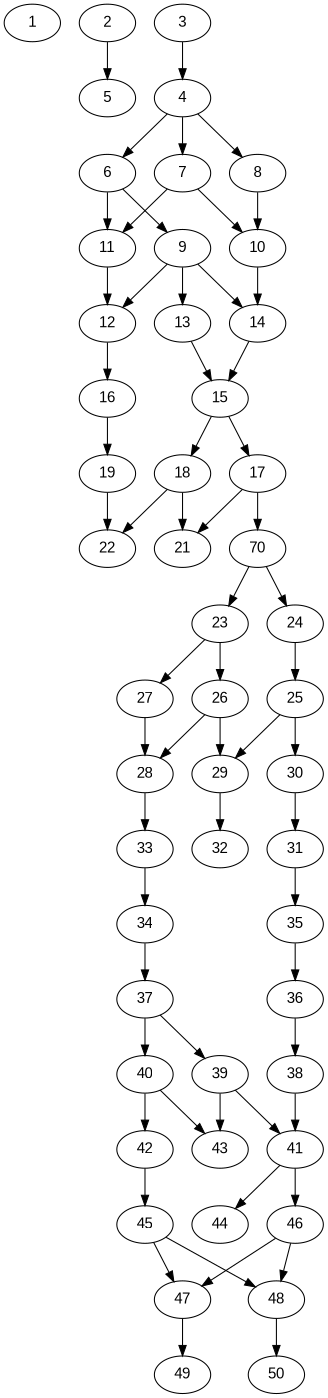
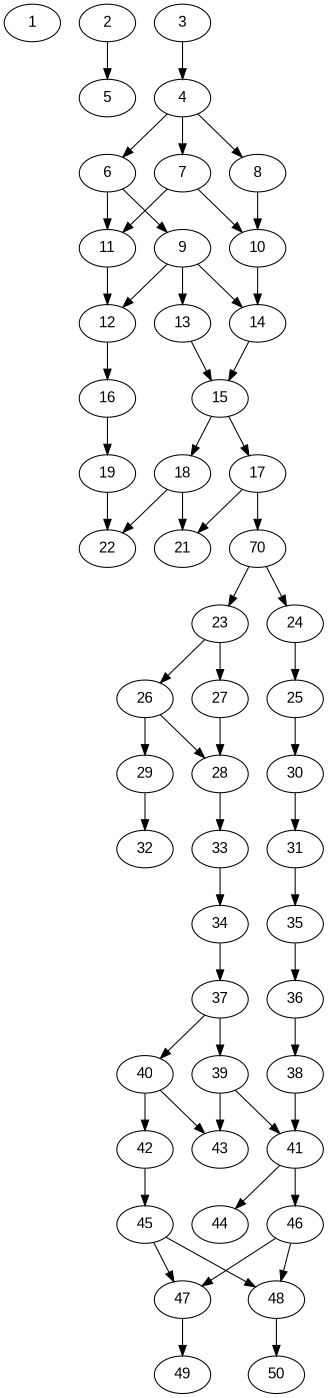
(261, 733) -> none
